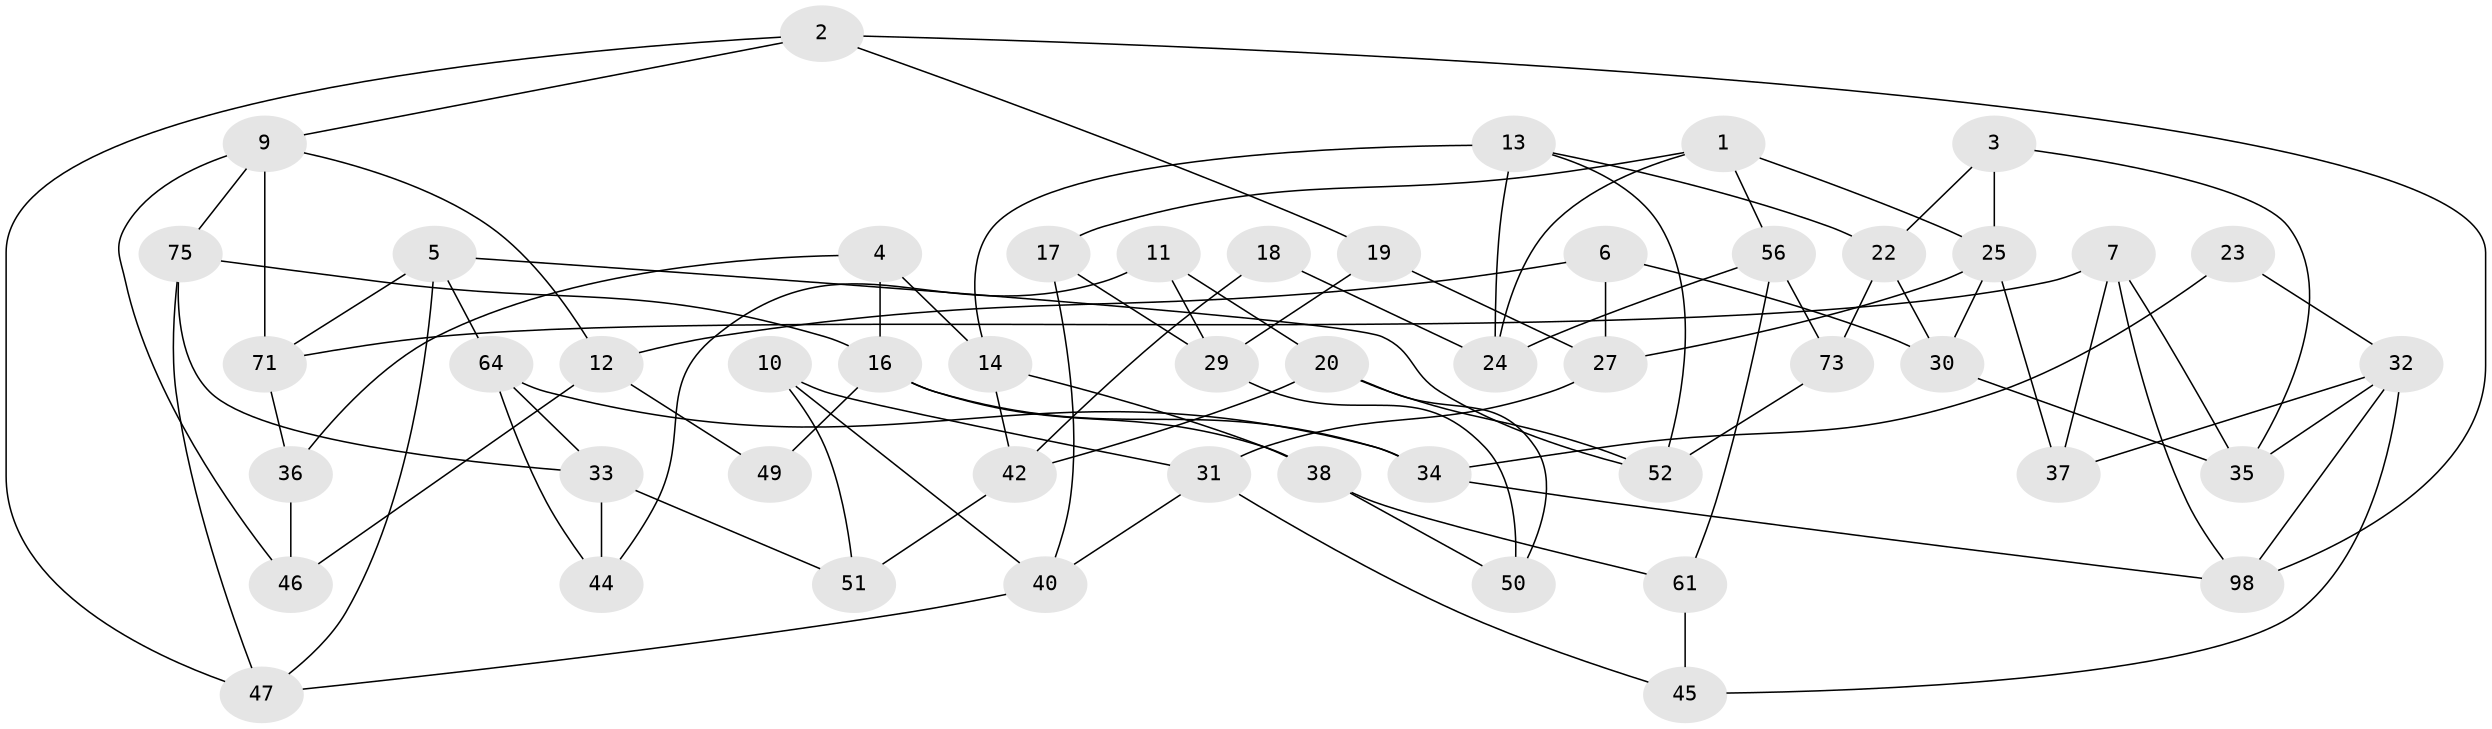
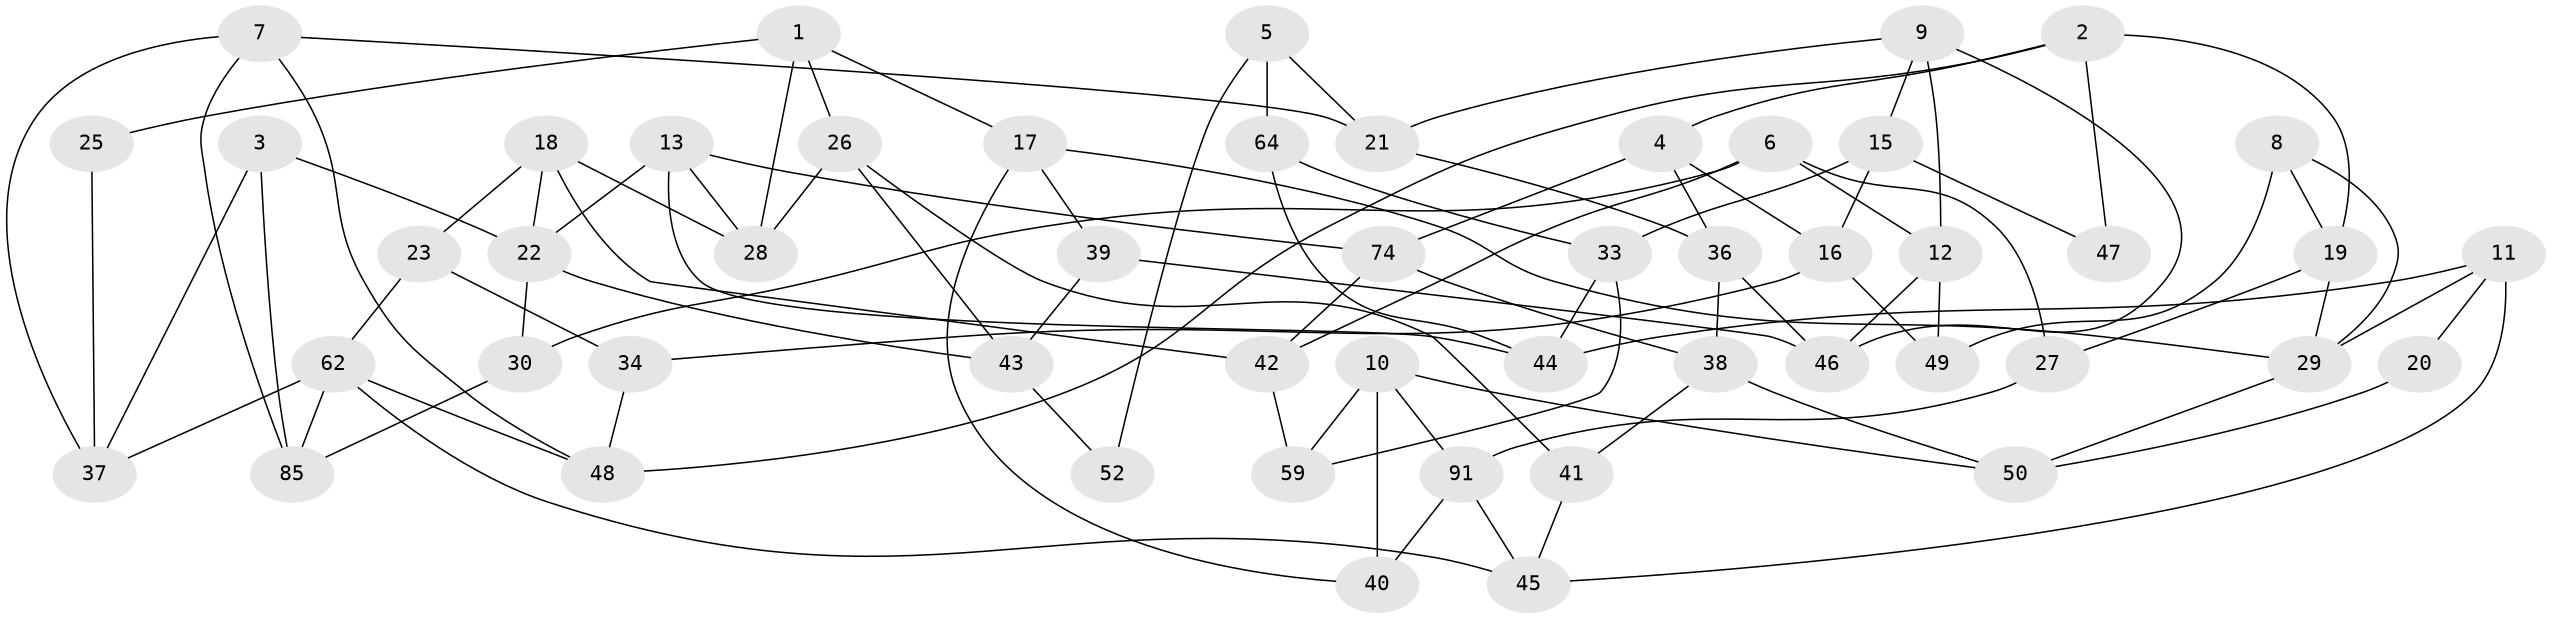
(543, 89) -> (1796, 94)
none -> (2277, 144)
none -> (482, 199)
none -> (538, 199)
(1994, 199) -> (177, 309)
(181, 254) -> (1881, 144)
none -> (1099, 254)
(1774, 254) -> (840, 144)
(1675, 261) -> (1044, 324)
(1968, 309) -> none
(1798, 323) -> none
(265, 364) -> (1377, 144)
(990, 364) -> (1383, 254)
(1495, 364) -> (756, 254)
(1832, 364) -> (1012, 364)
(2401, 364) -> (333, 364)
(983, 418) -> none
(1100, 419) -> (1718, 305)
(1493, 420) -> none
none -> (1708, 429)
(1150, 434) -> (1515, 244)
(1209, 474) -> (1461, 474)
(2242, 474) -> (292, 474)
(395, 492) -> none
none -> (2092, 523)
(854, 585) -> (1293, 474)
(1685, 585) -> (1572, 474)
(2242, 585) -> (603, 474)
(655, 648) -> none
